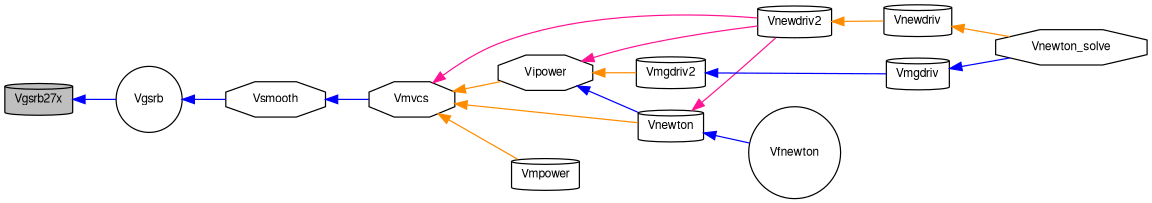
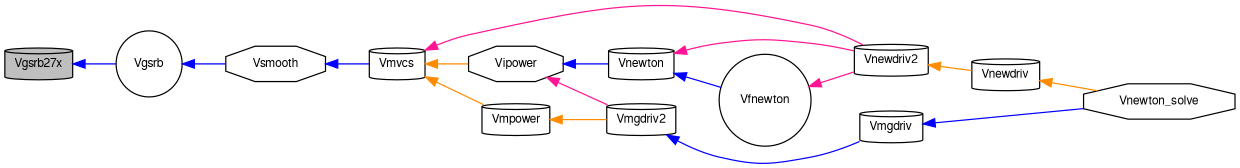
(675, 38) -> (837, 77)
(621, 73) -> (583, 94)
(412, 99) -> (397, 64)
(553, 114) -> none
none -> (585, 120)
